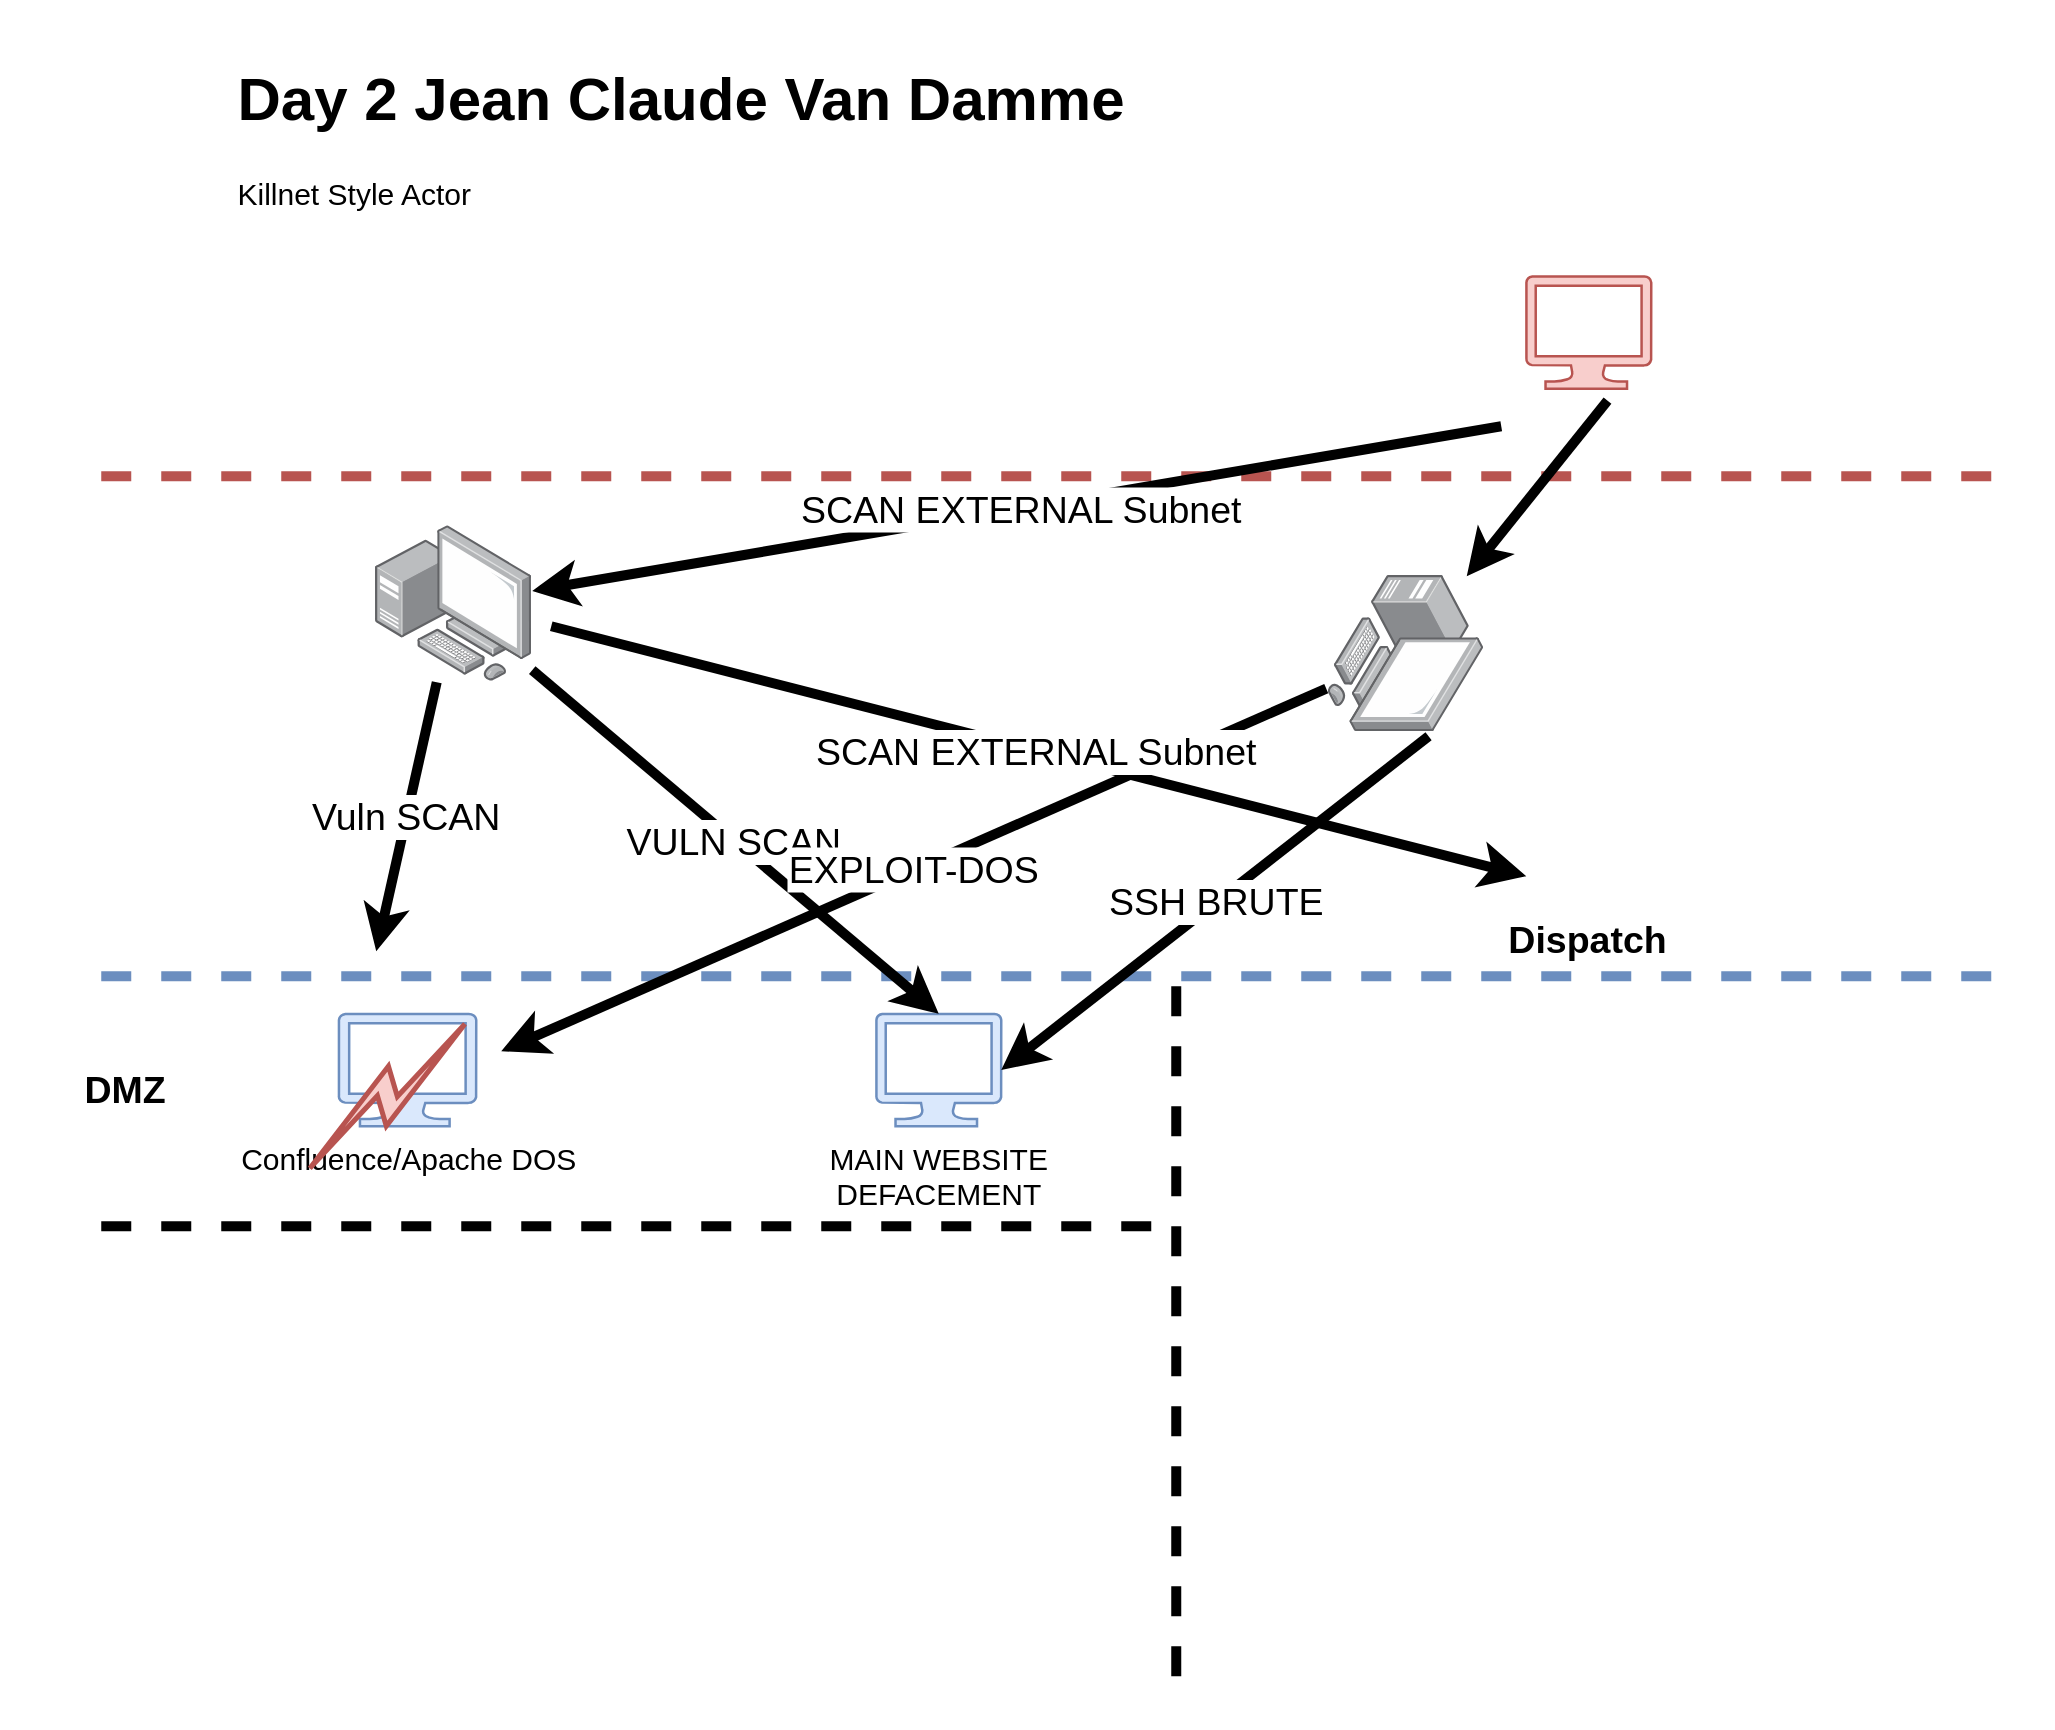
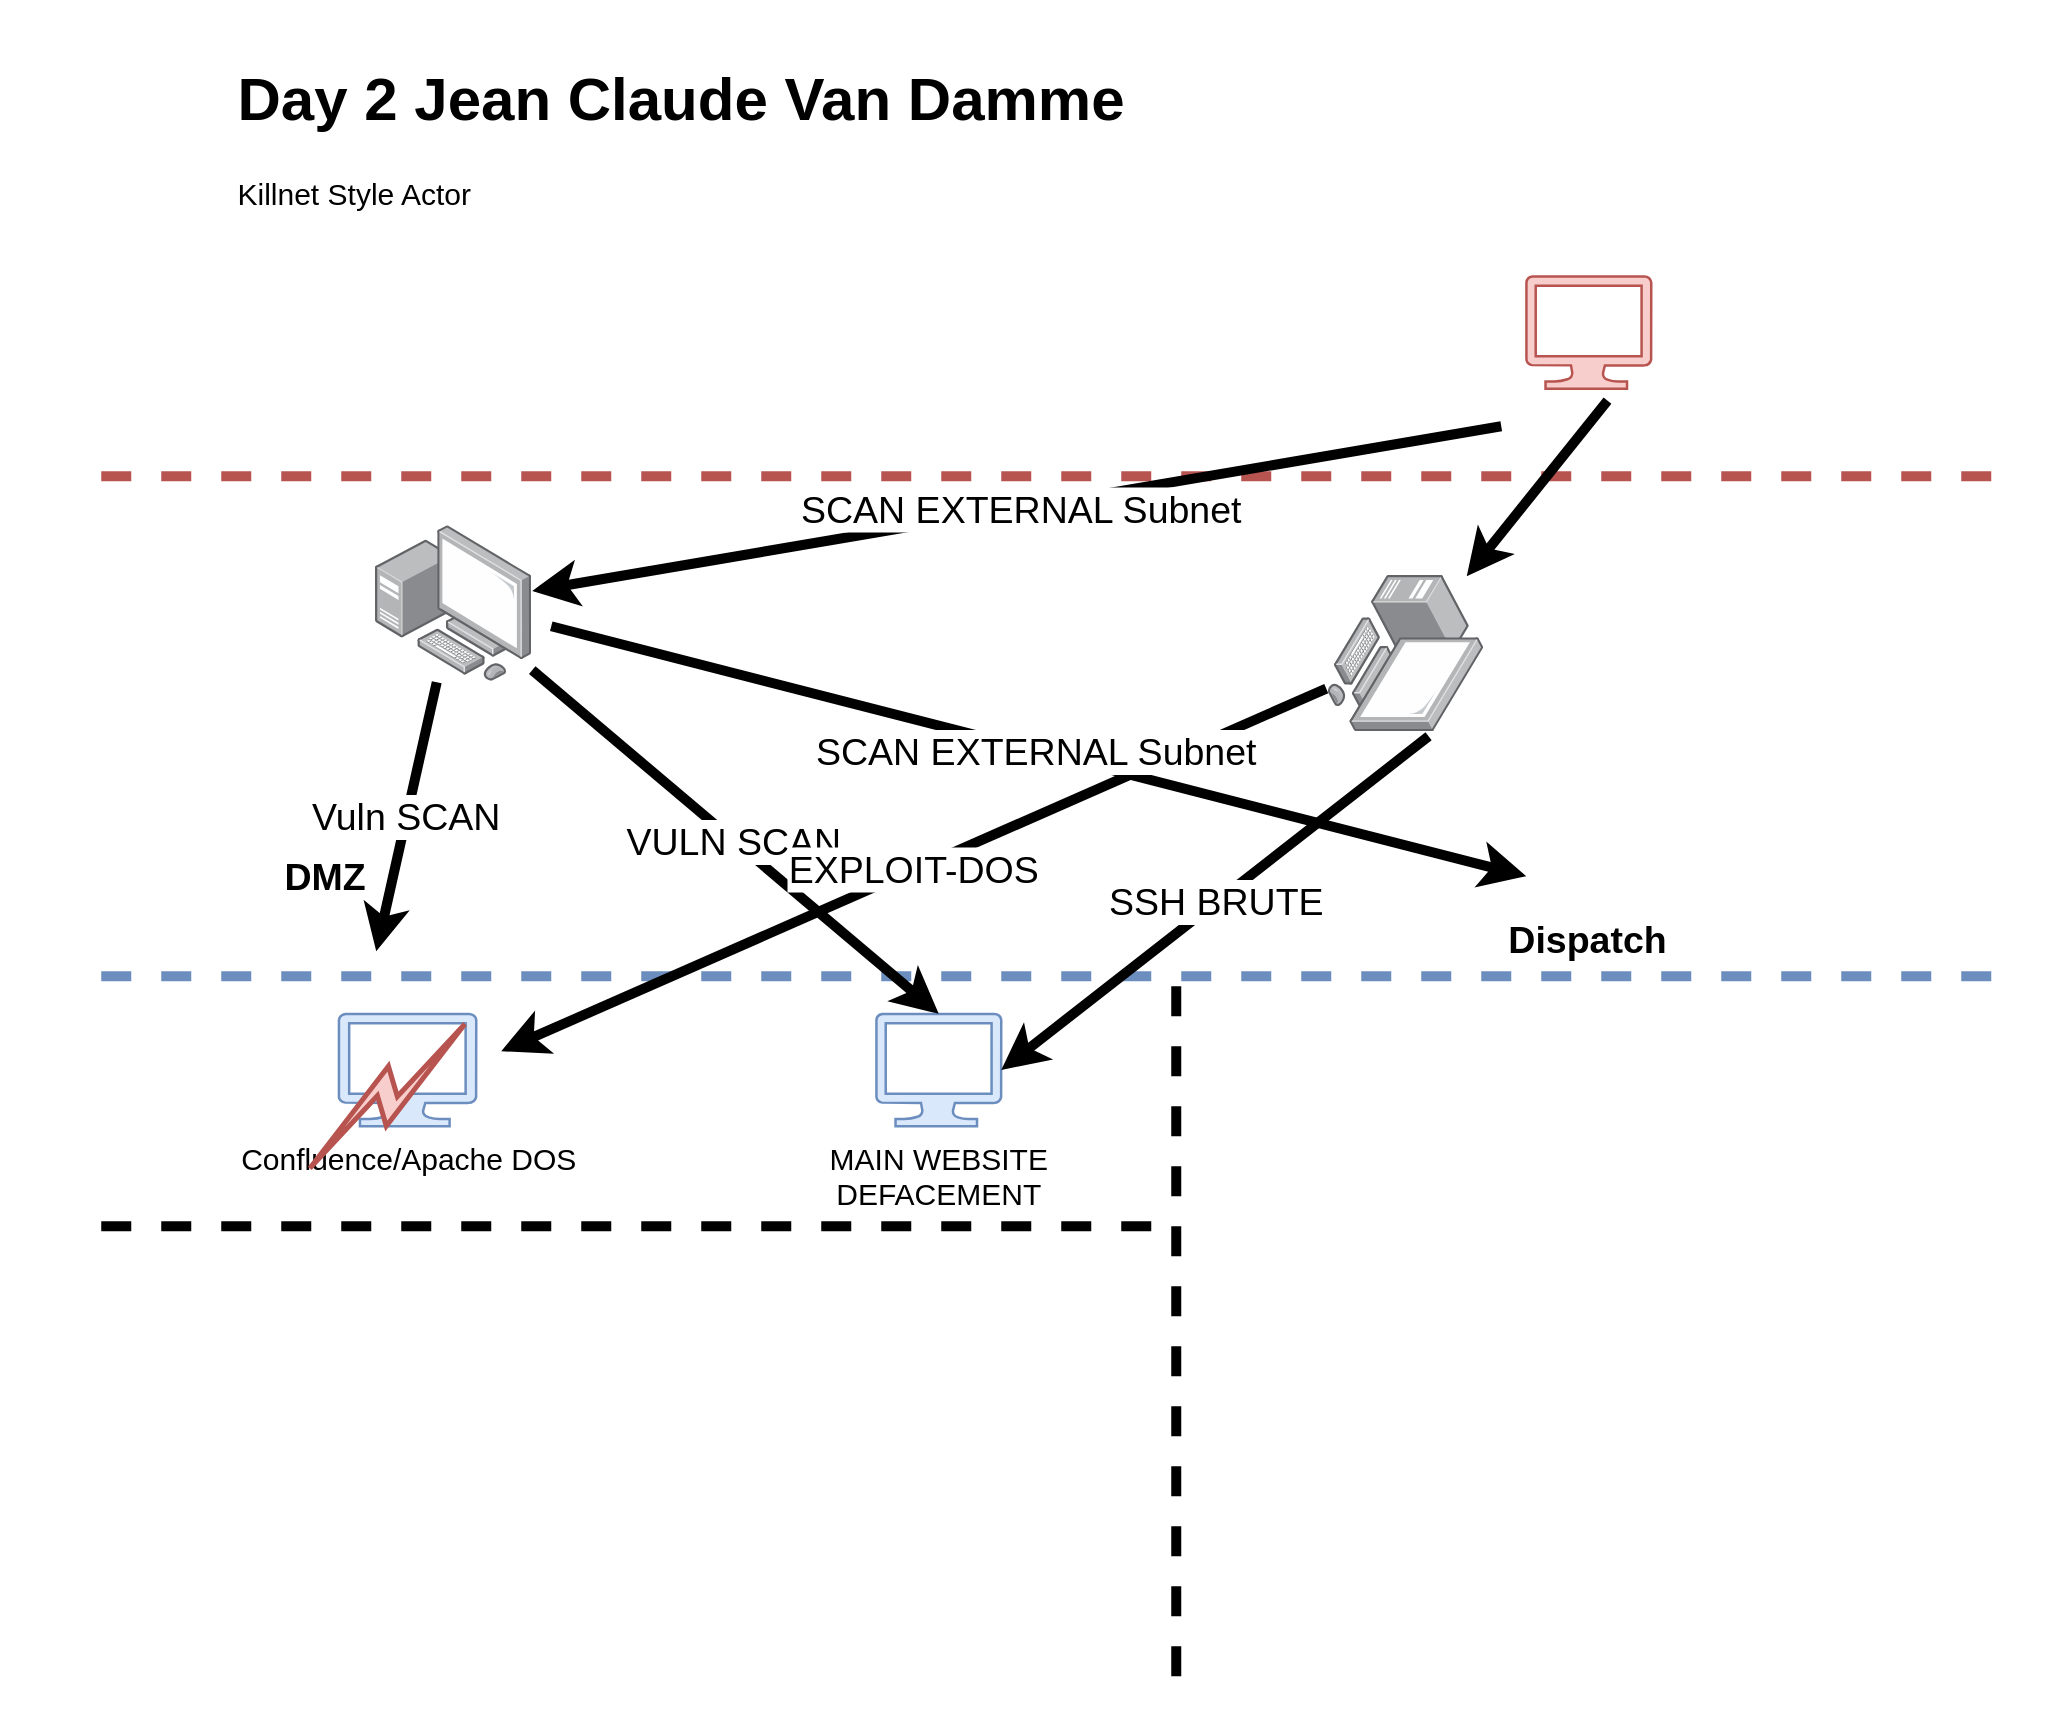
(126, 1089) -> (326, 876)
